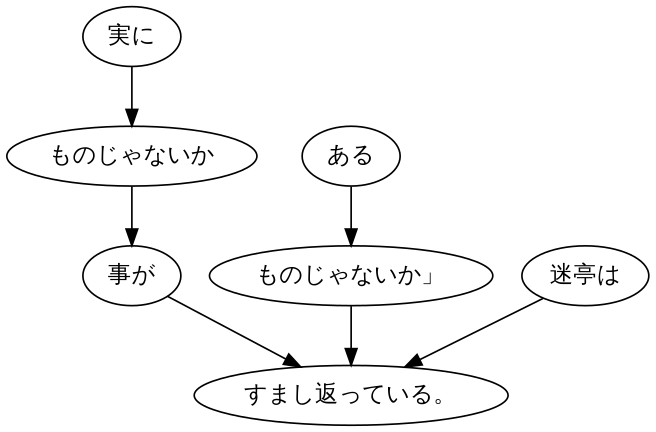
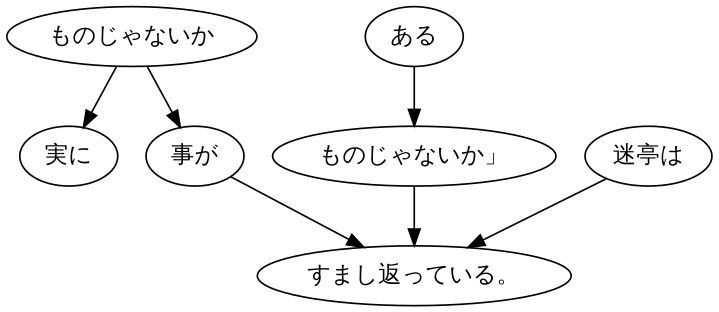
(132, 88) -> (104, 90)
